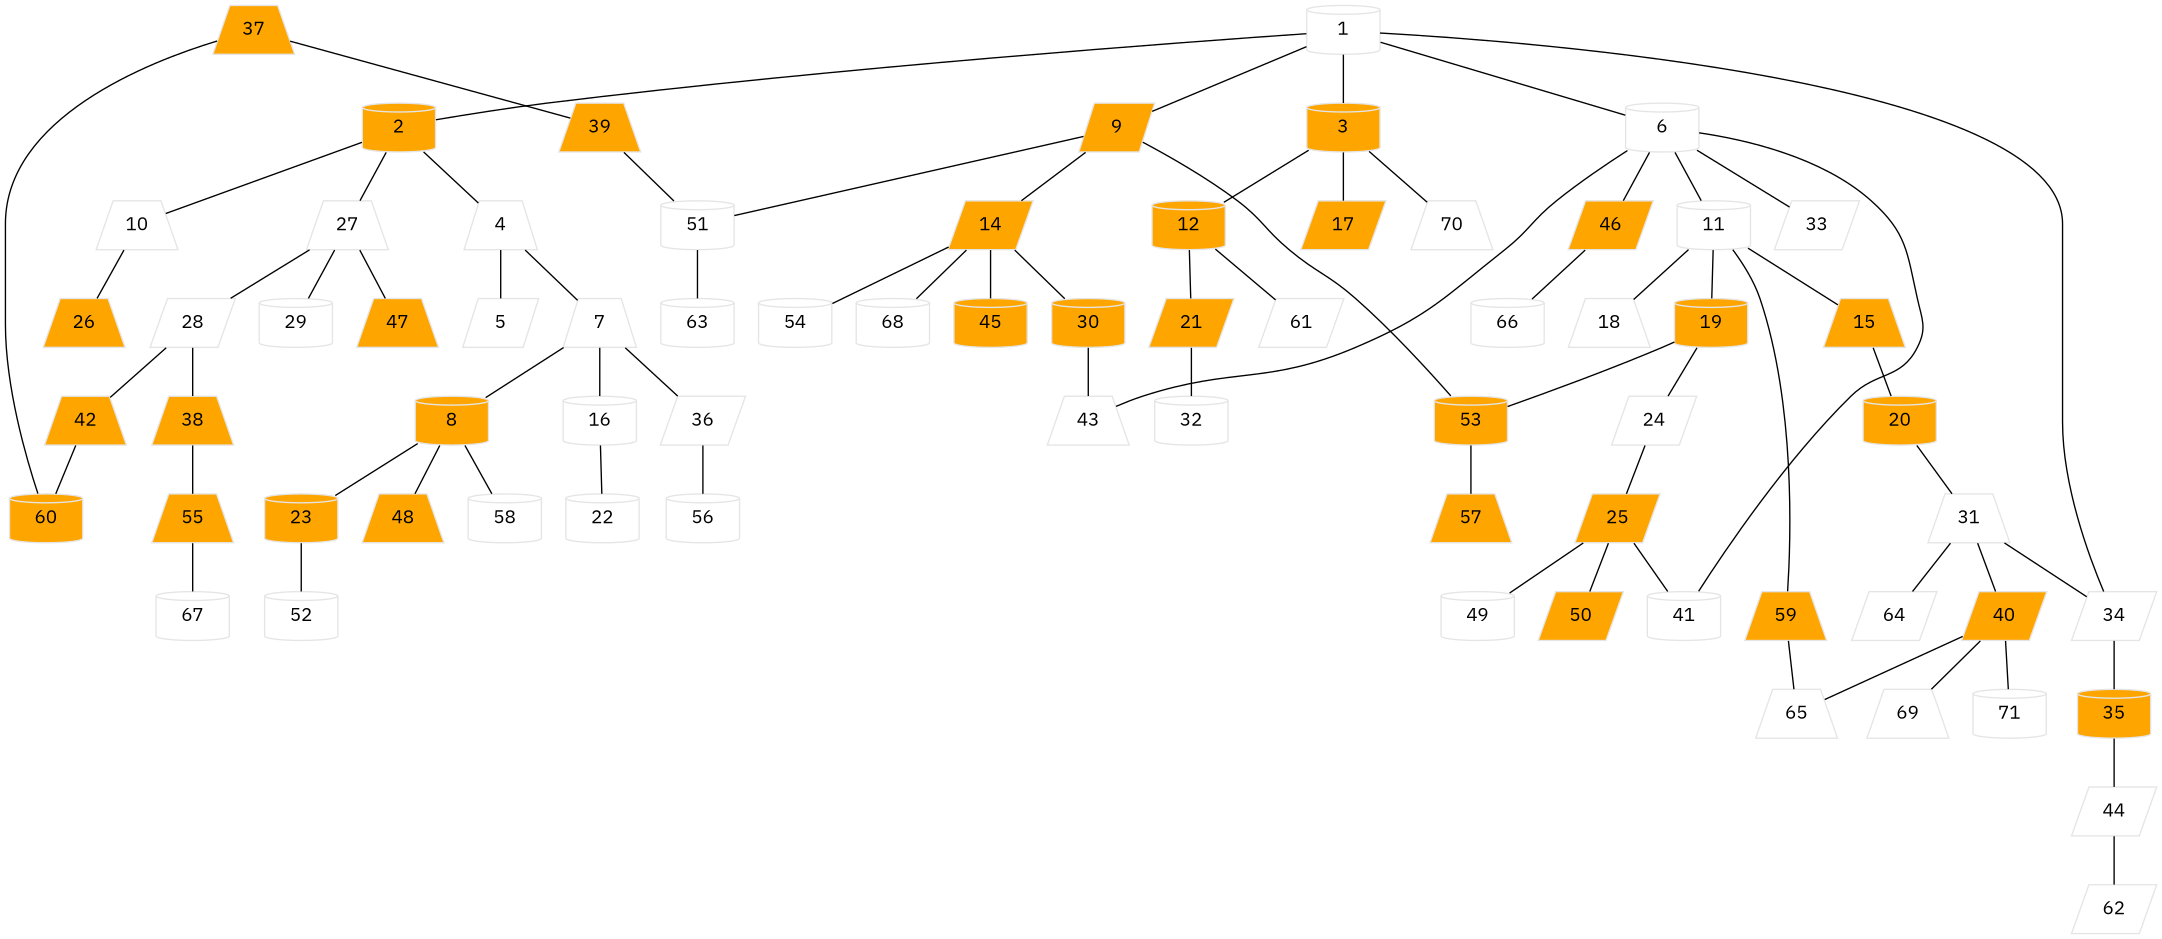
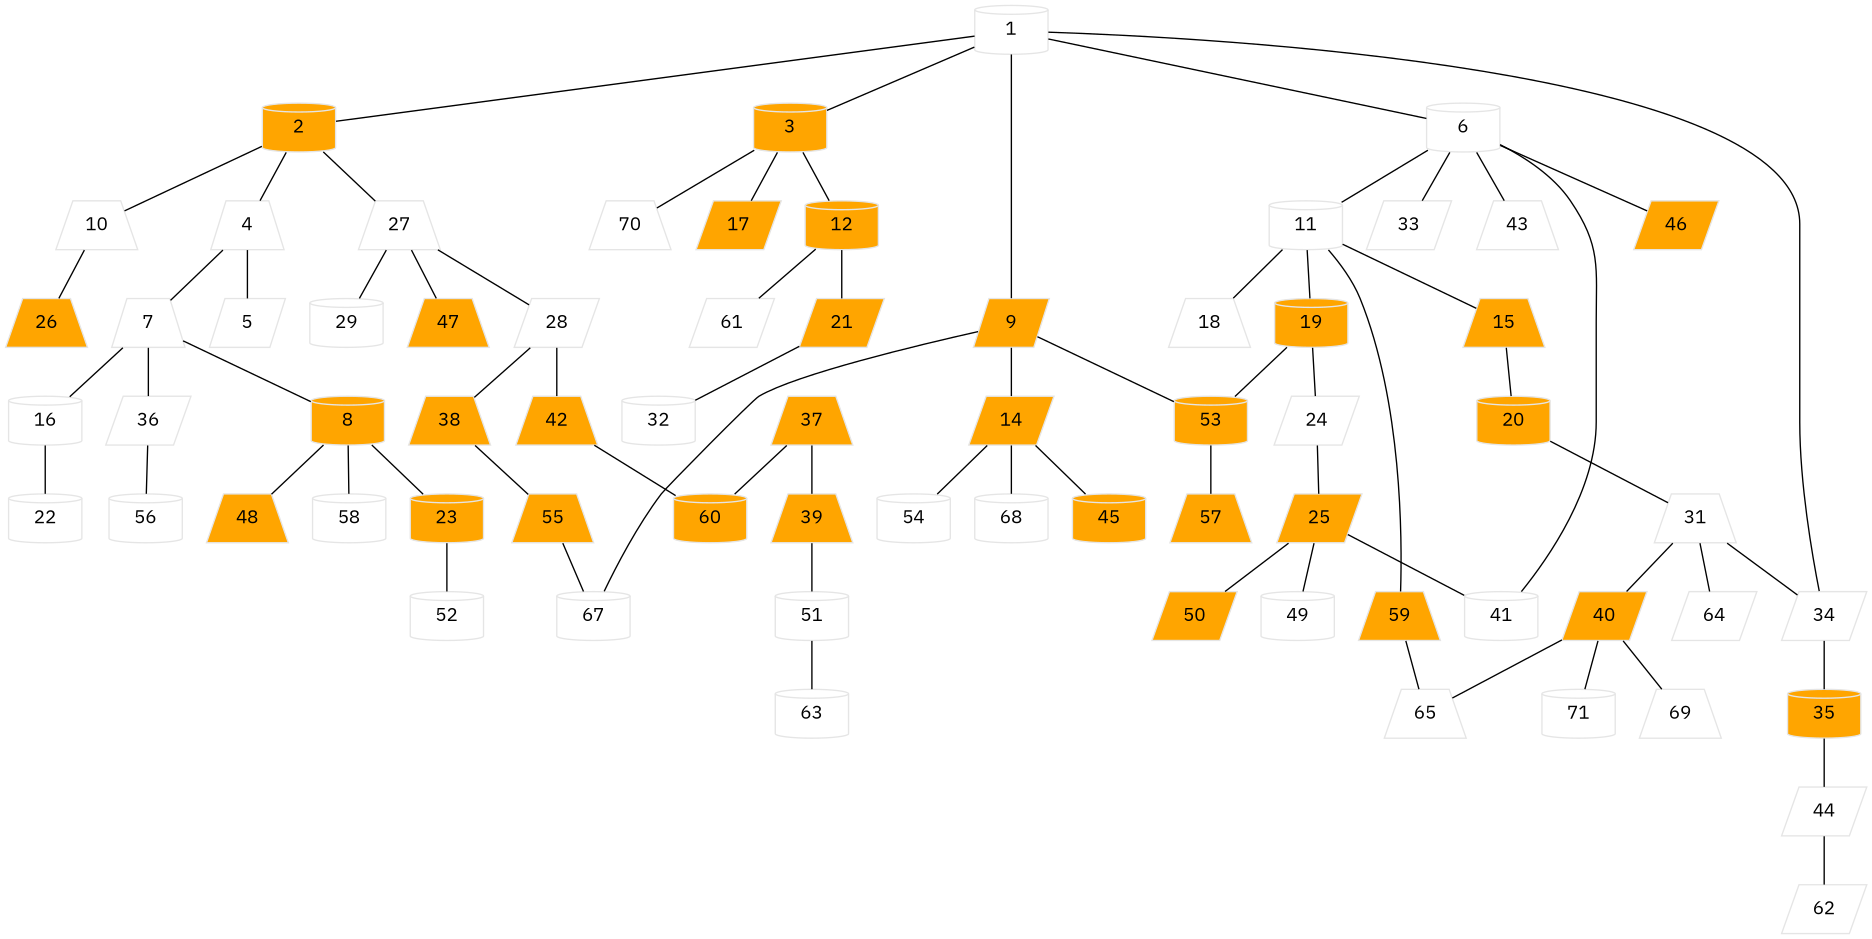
(909, 176) -> (751, 404)
(1088, 323) -> none
(1508, 323) -> none
